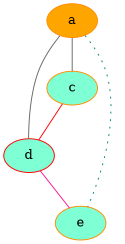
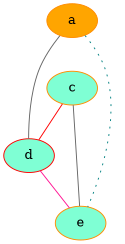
(72, 54) -> (76, 156)
